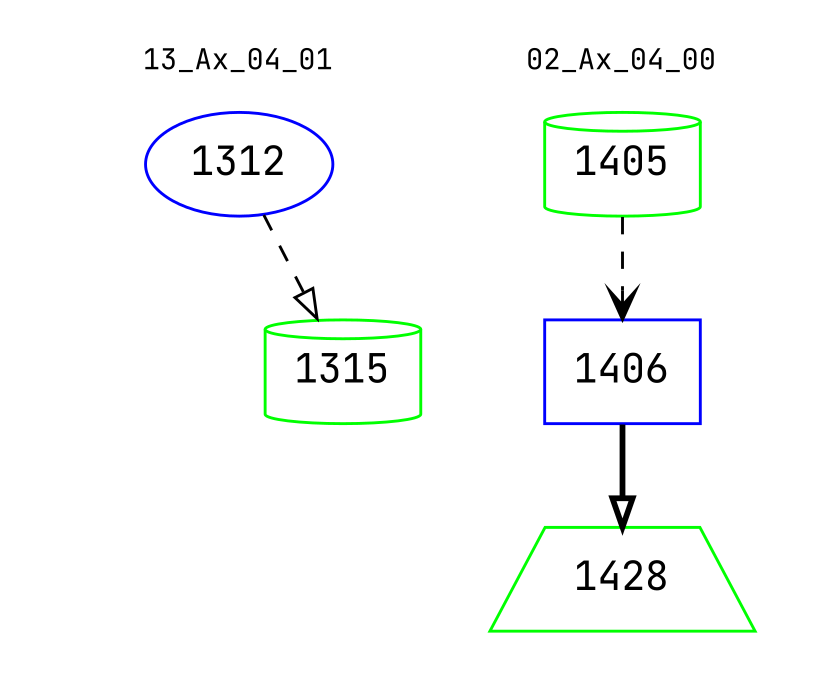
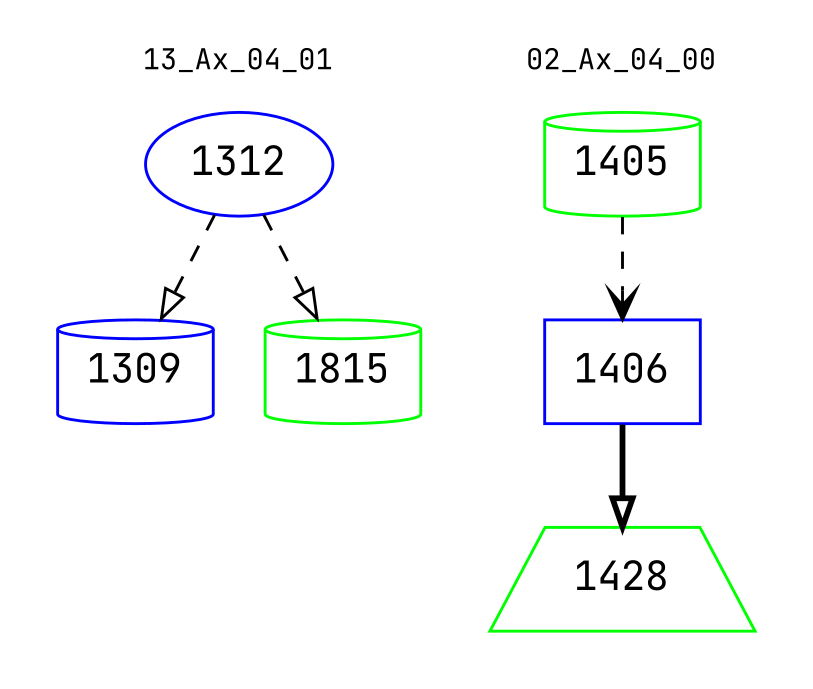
none -> (135, 372)
(343, 372) -> (343, 372)
